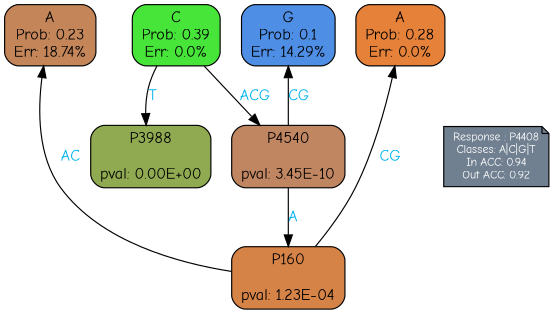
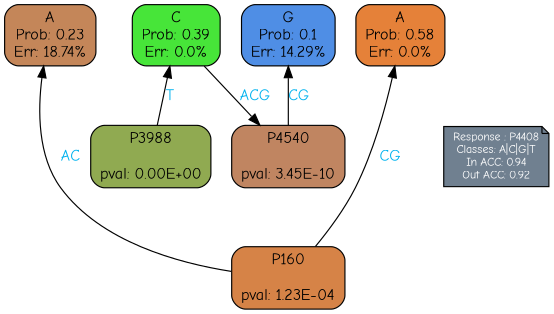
(400, 35) -> (400, 35)
(148, 89) -> (162, 101)
(288, 211) -> none
